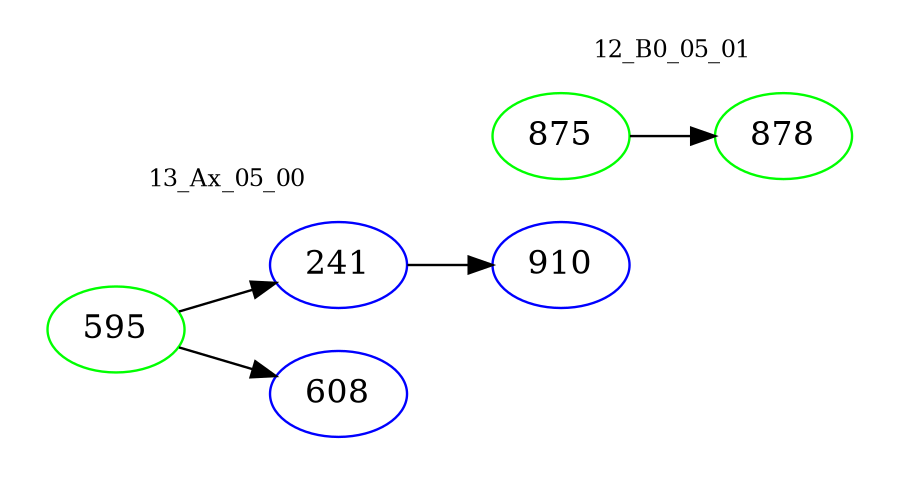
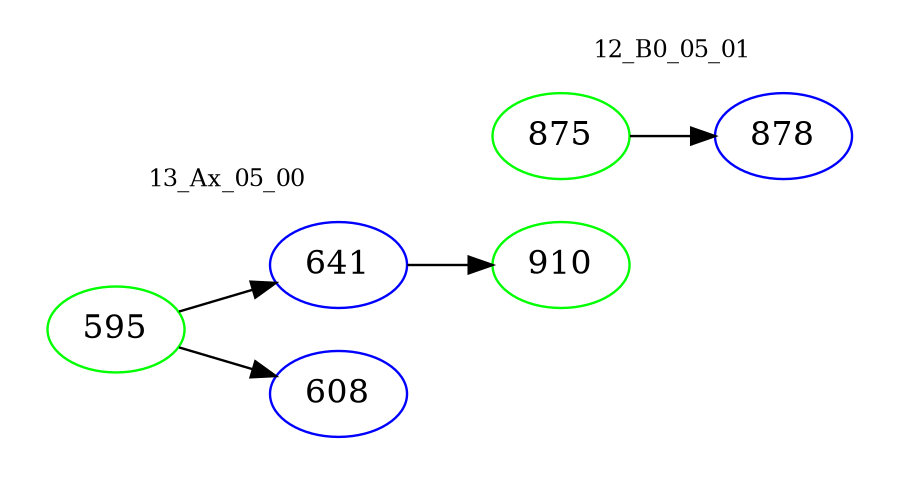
(784, 136) -> (784, 136)
(339, 265) -> (339, 265)
(561, 265) -> (561, 265)
